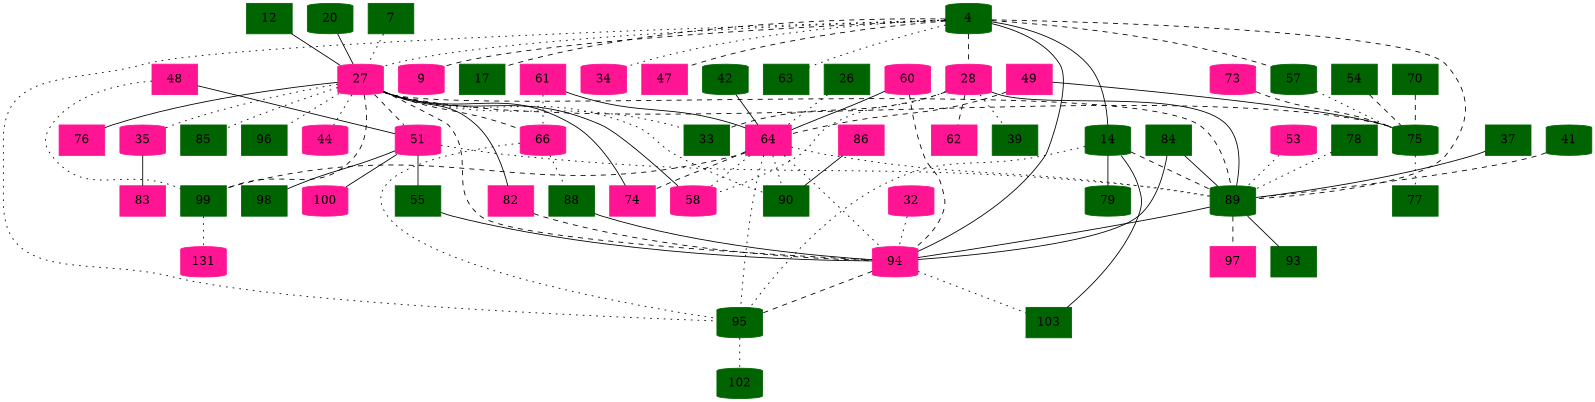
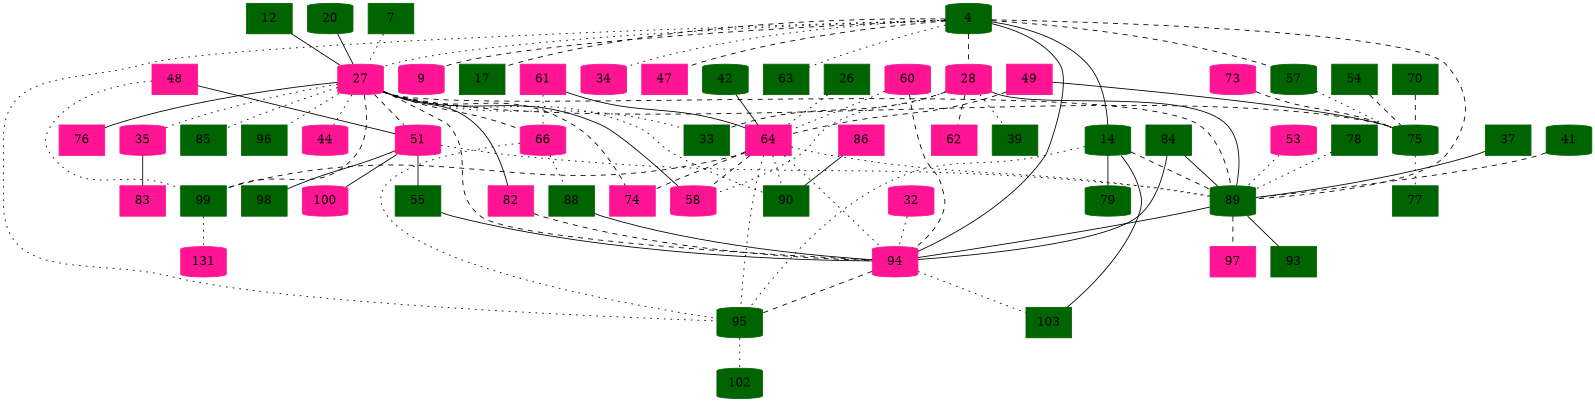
(824, 116) -> (824, 116)
(559, 118) -> (559, 118)
(739, 164) -> (739, 164)
